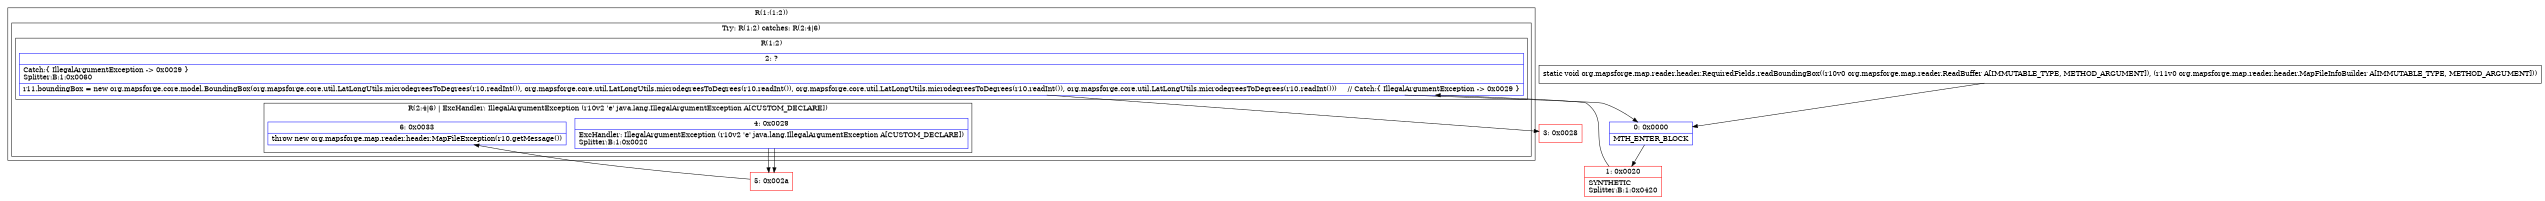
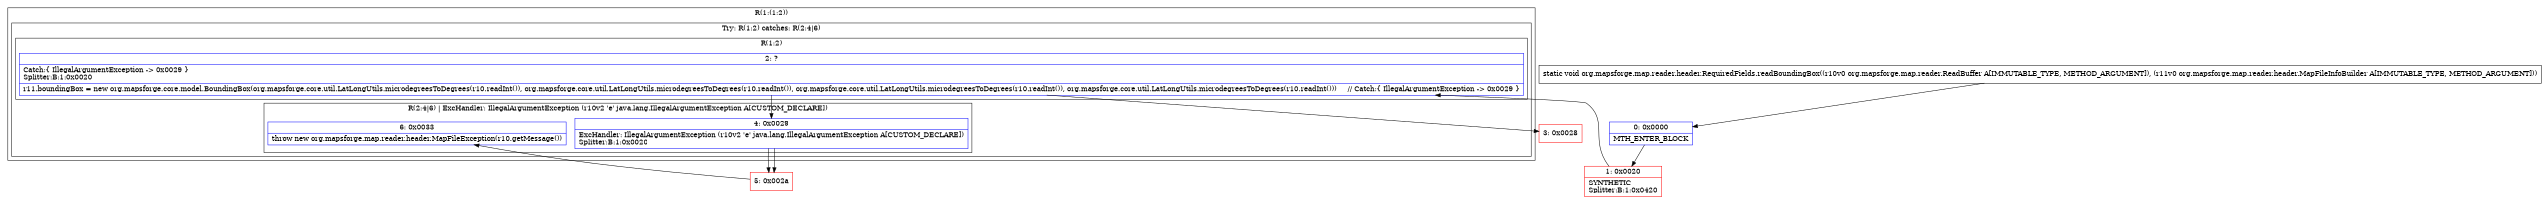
(58, 77) -> (58, 77)
(1521, 99) -> (771, 106)
